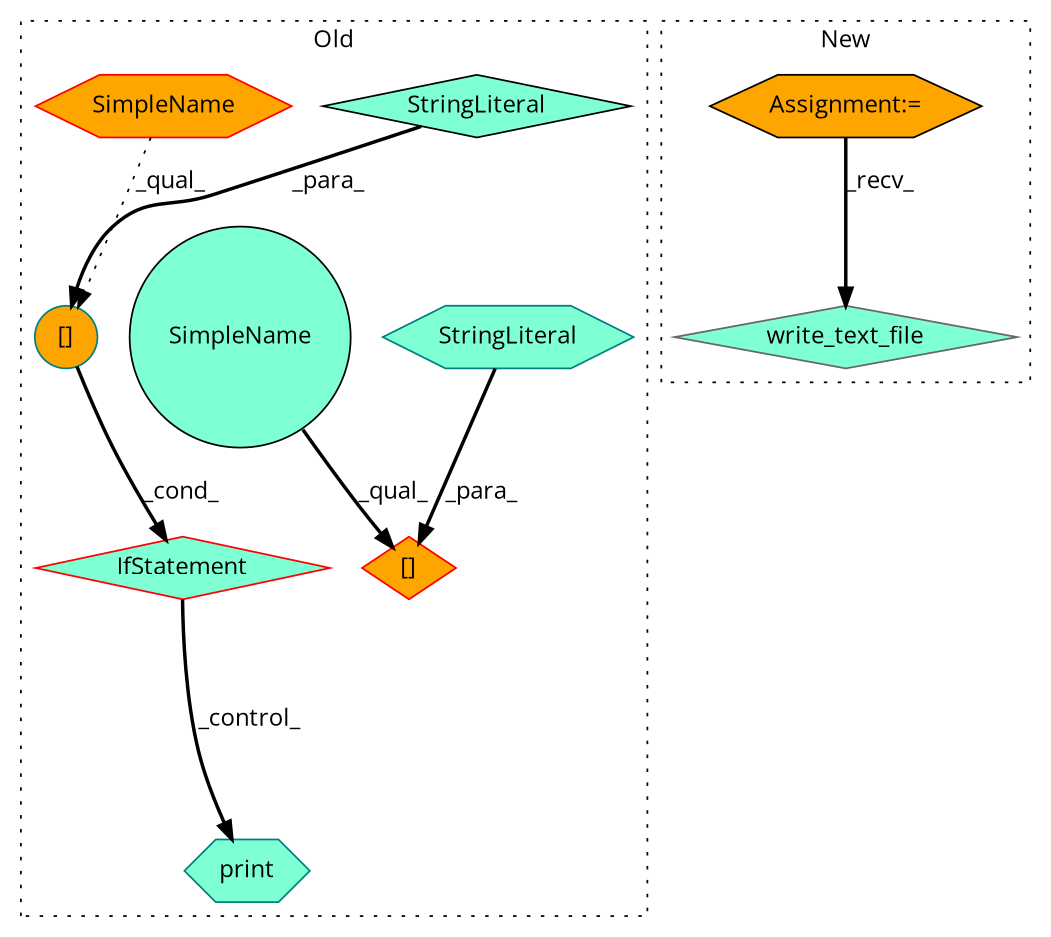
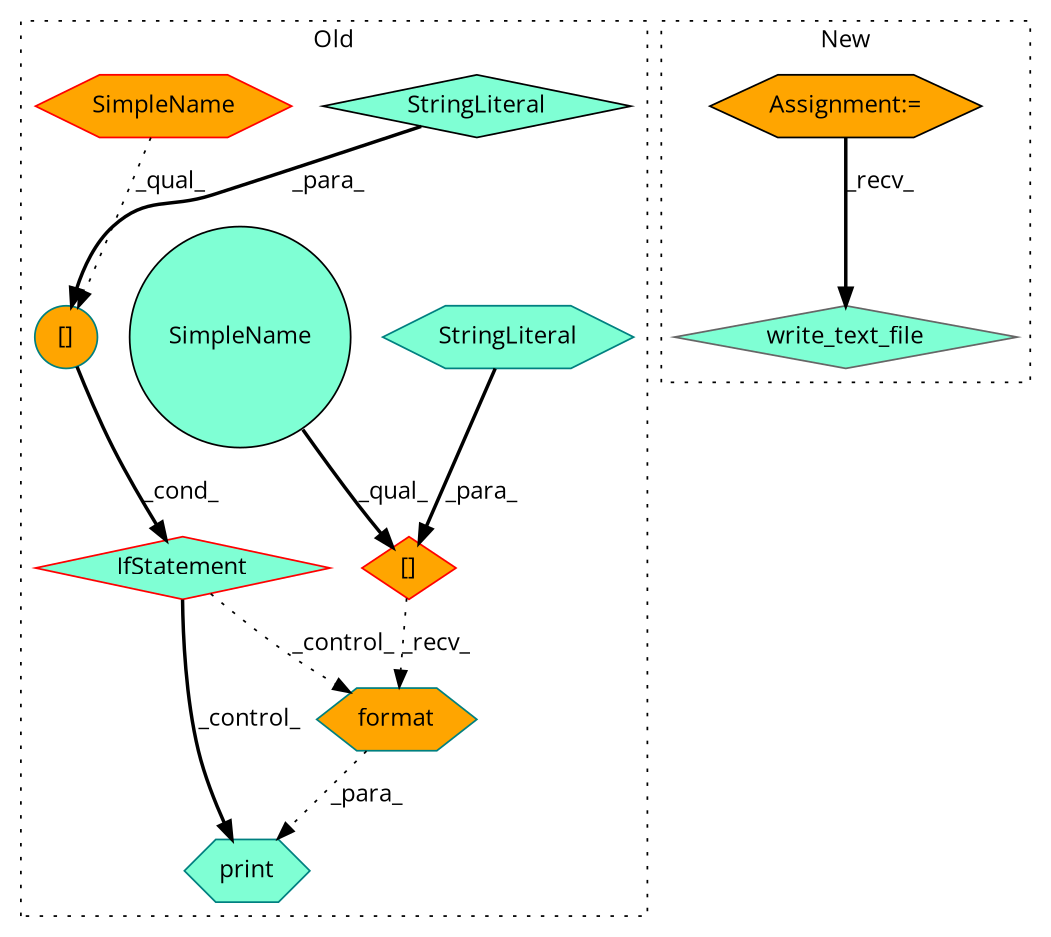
none -> (397, 719)
